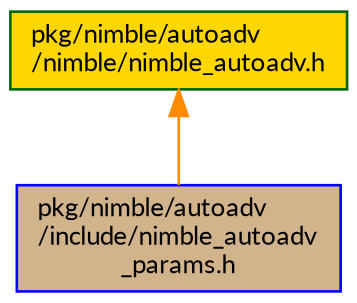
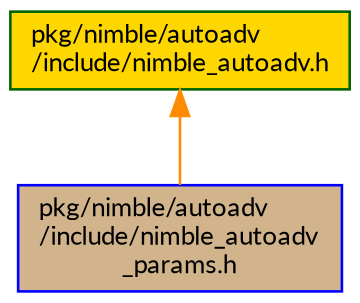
(179, 51) -> (180, 51)
